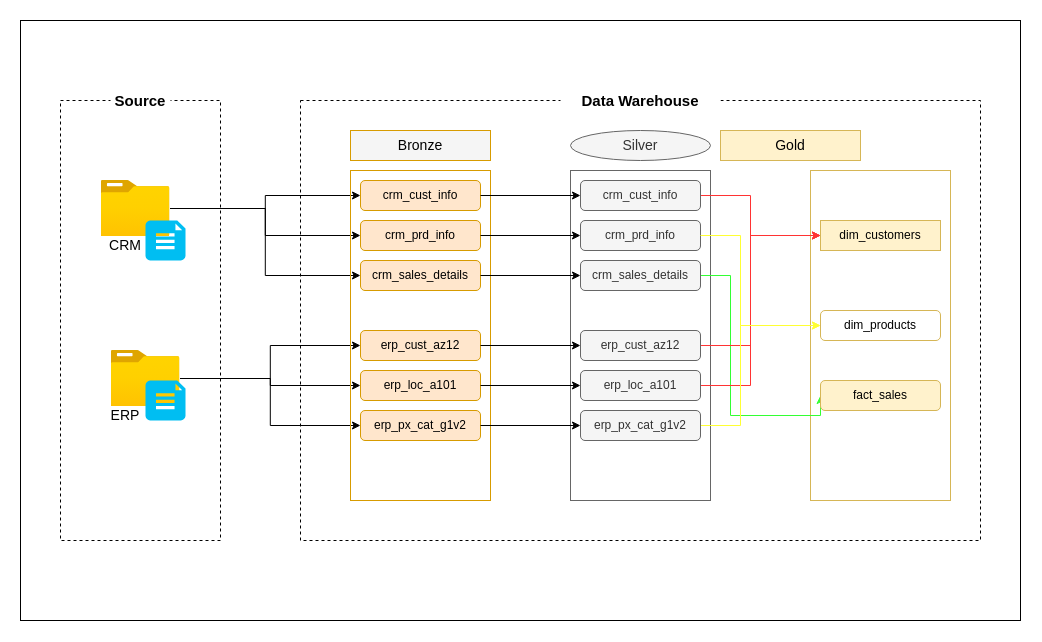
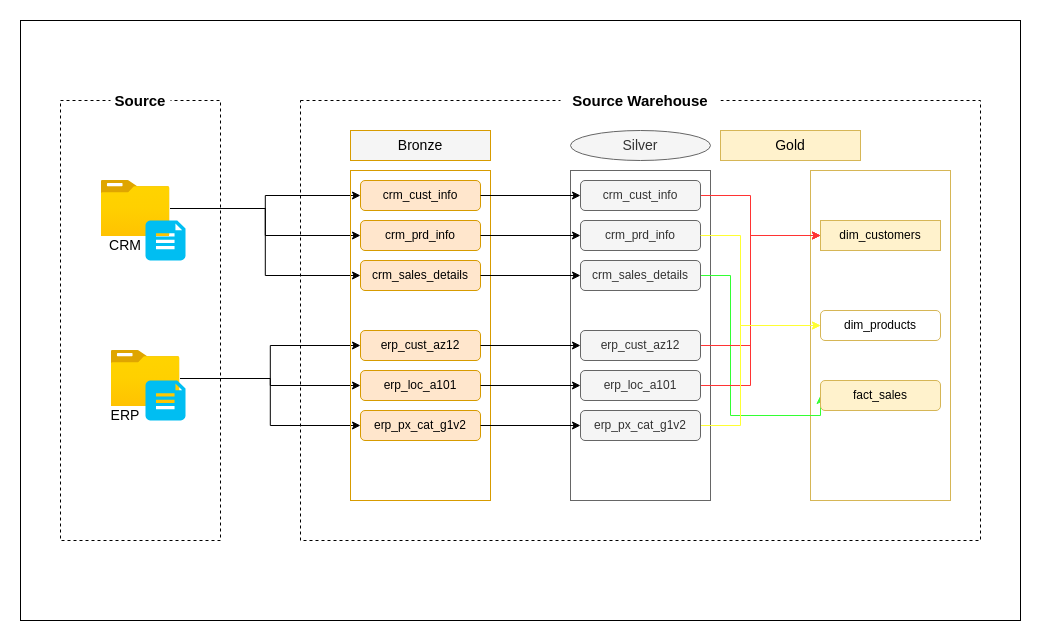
(641, 101) -> (641, 101)
